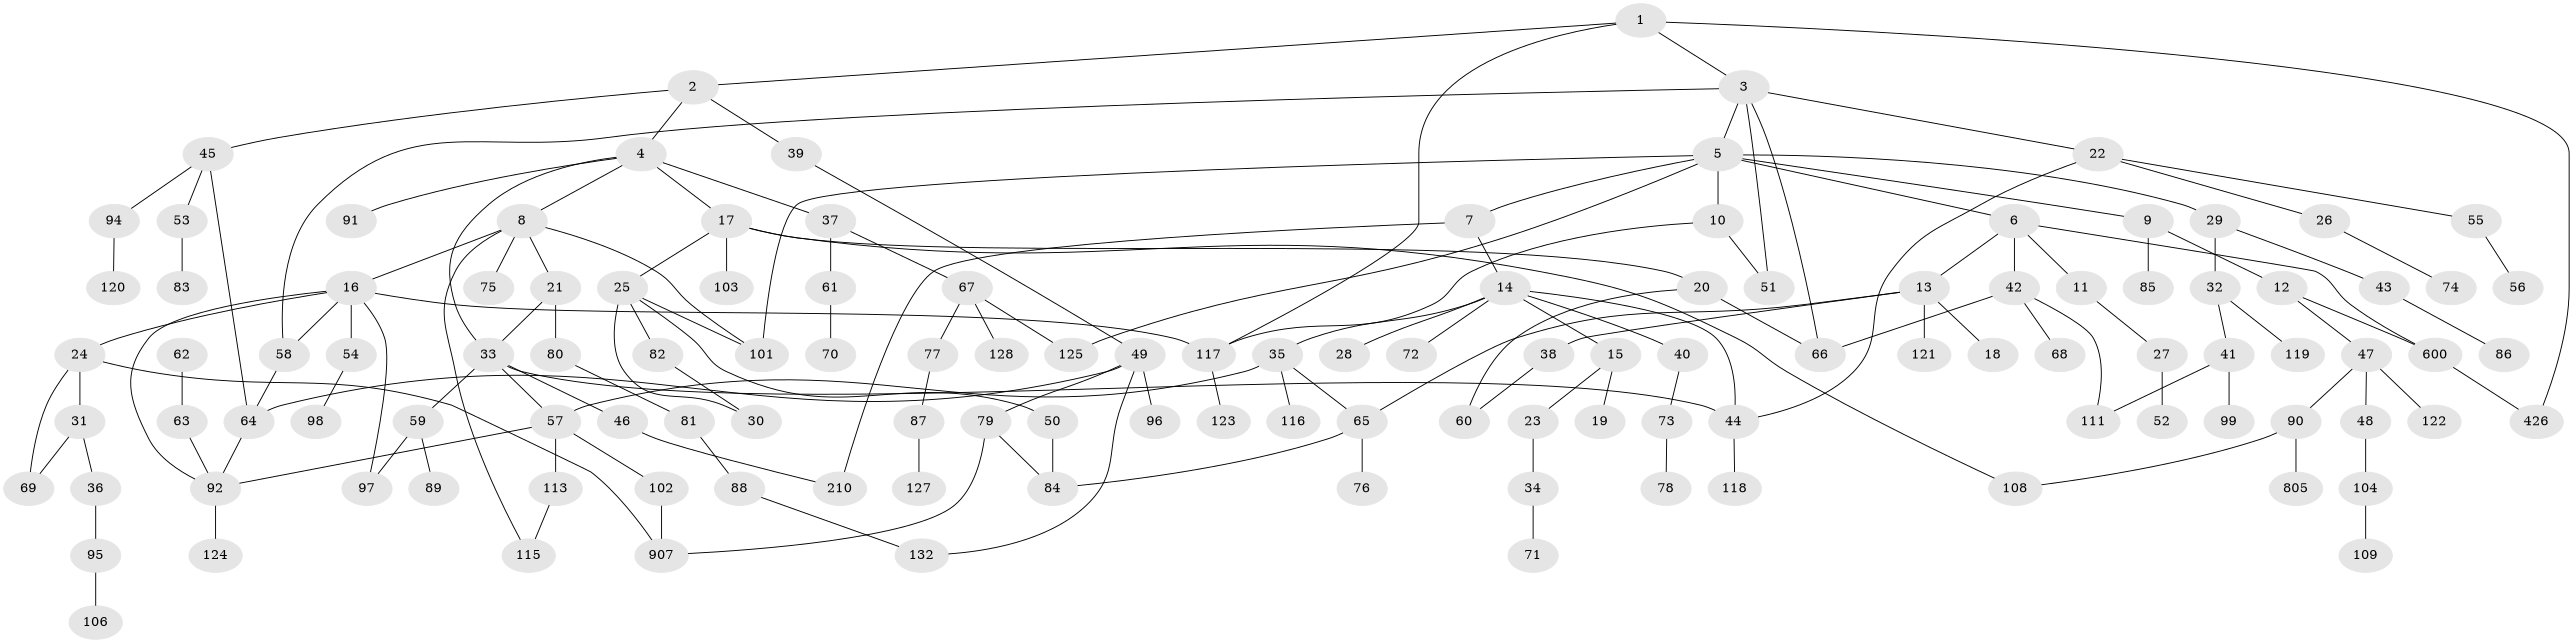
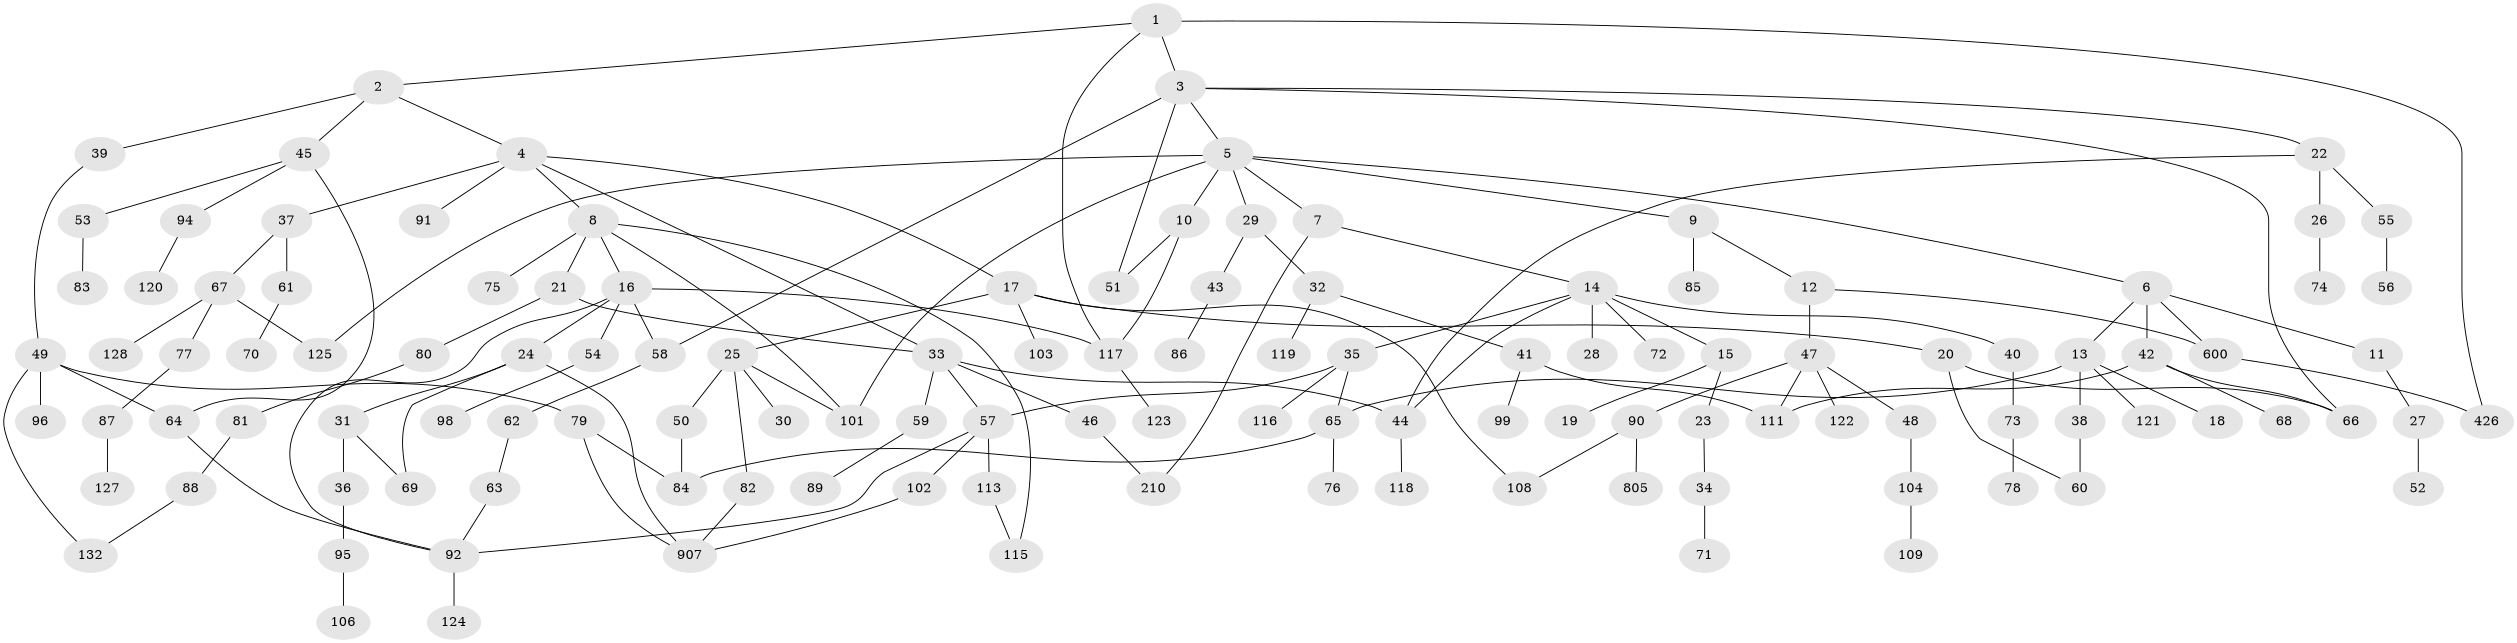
(694, 380) -> (719, 522)
(267, 388) -> (581, 391)
none -> (1791, 388)
(367, 489) -> none
